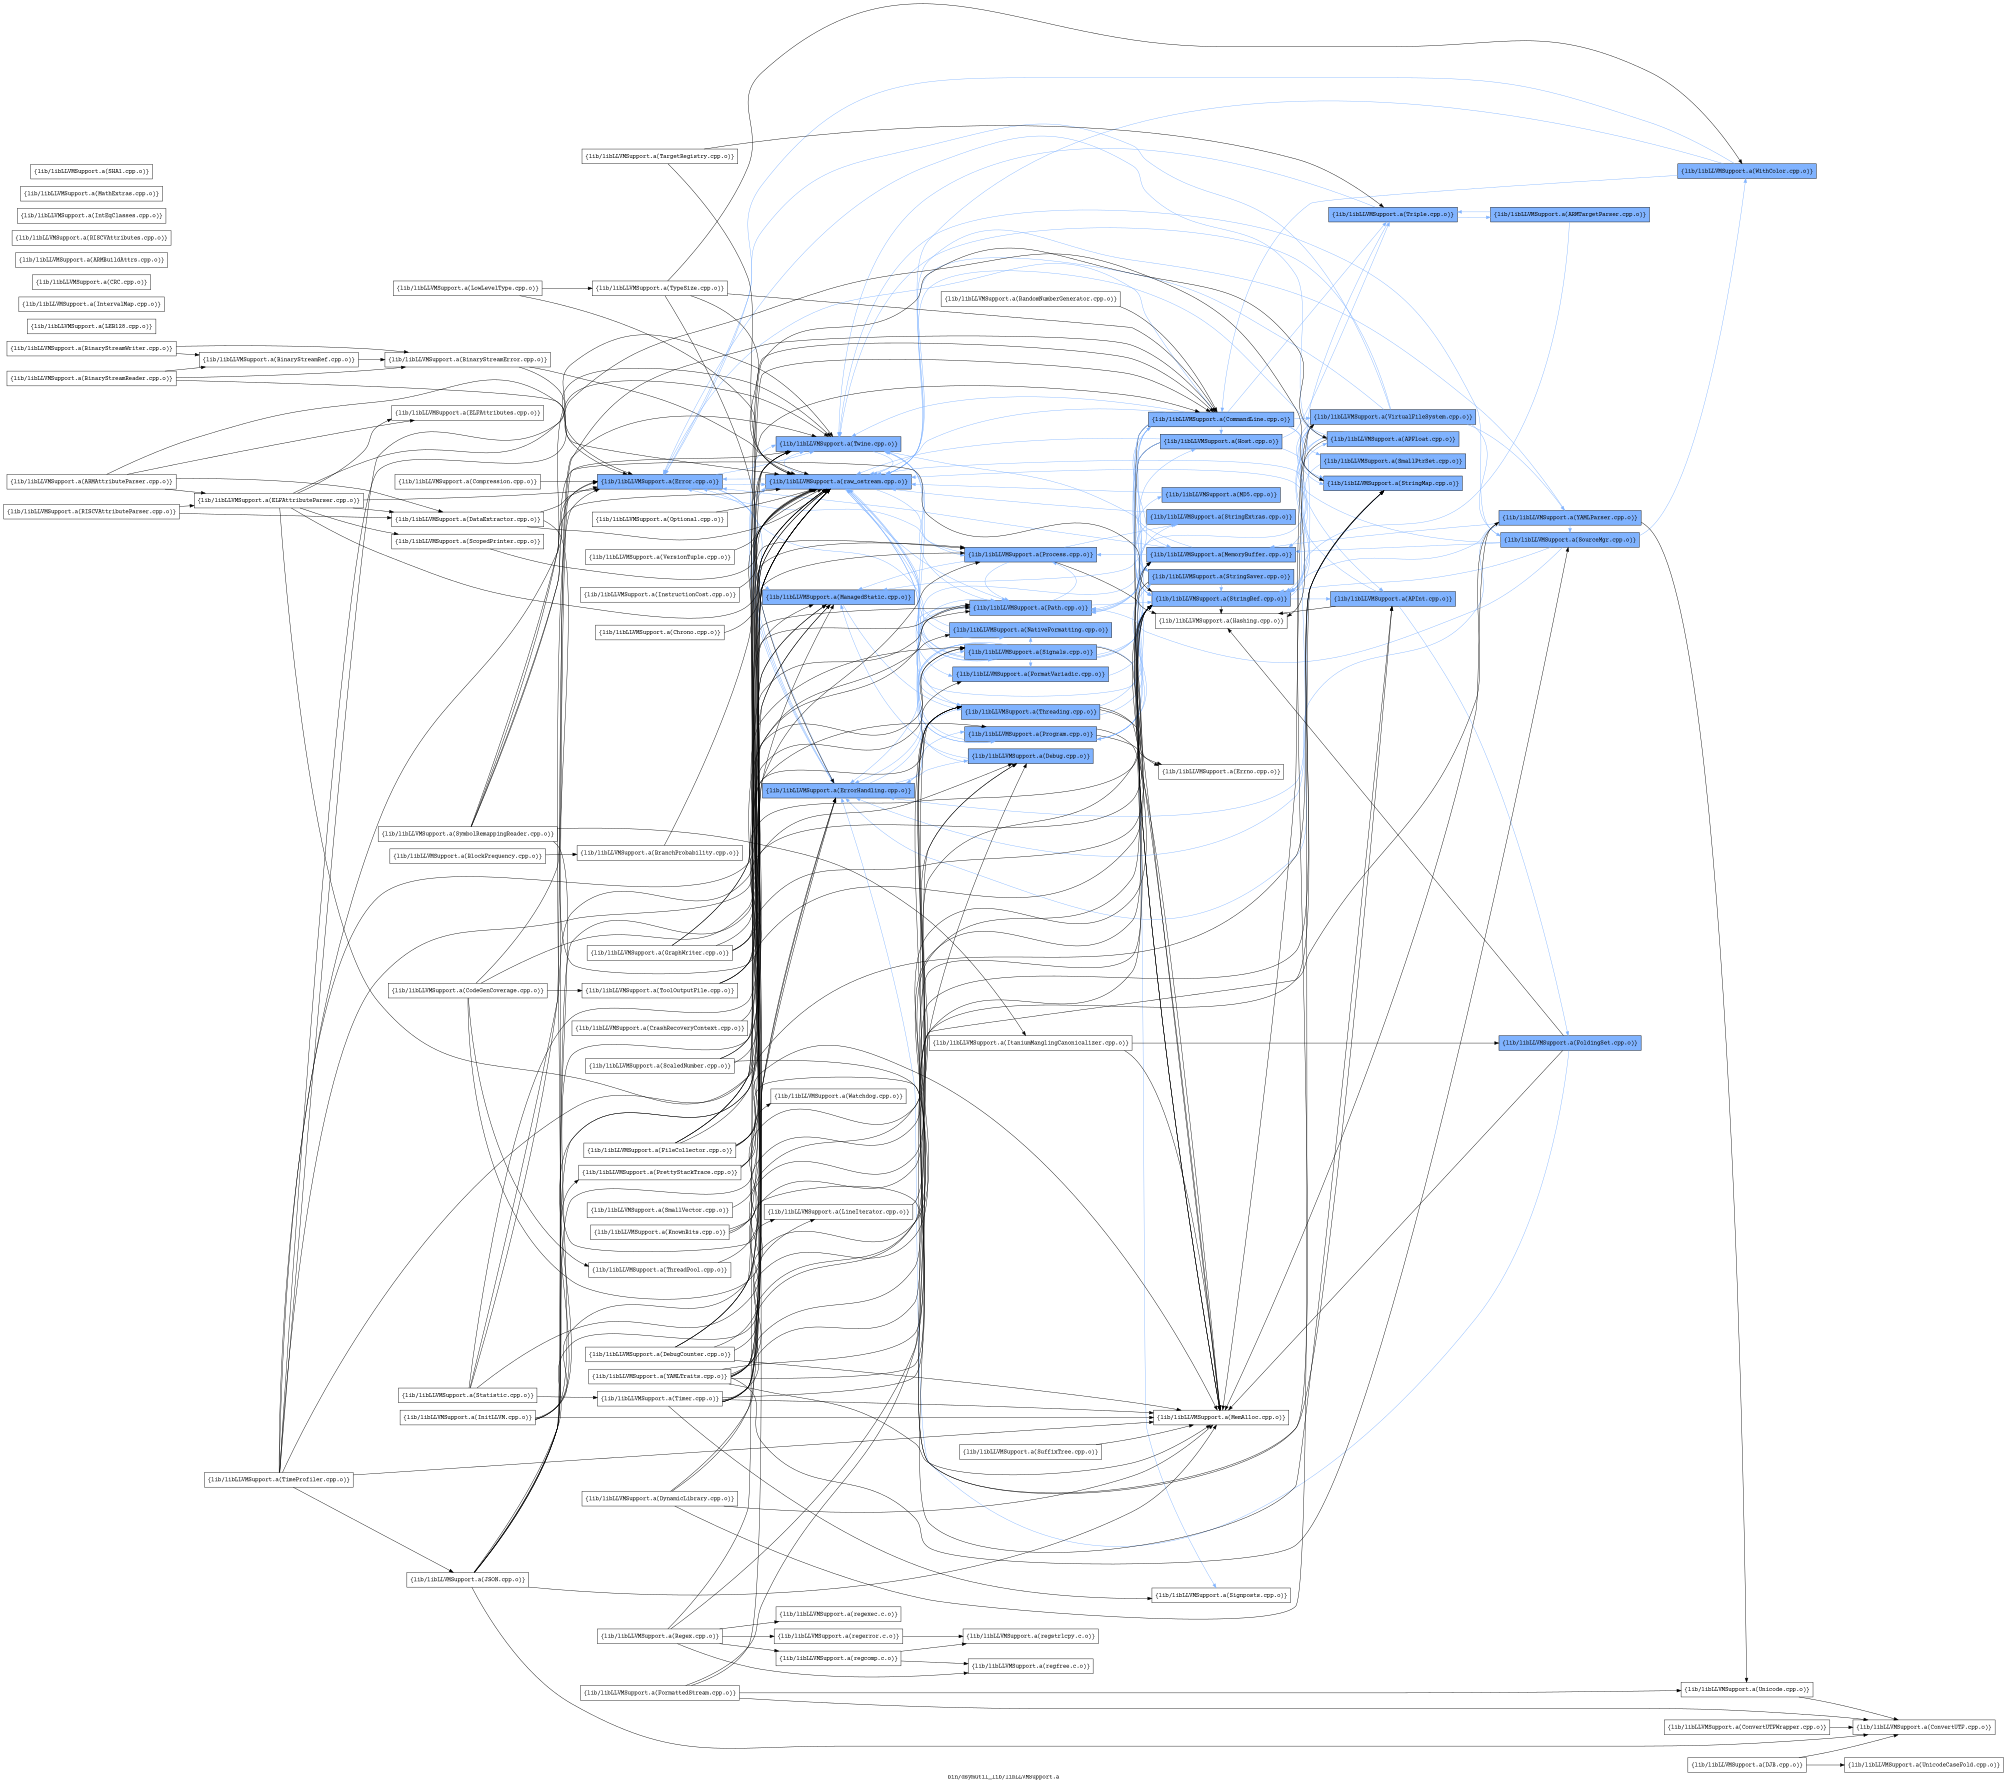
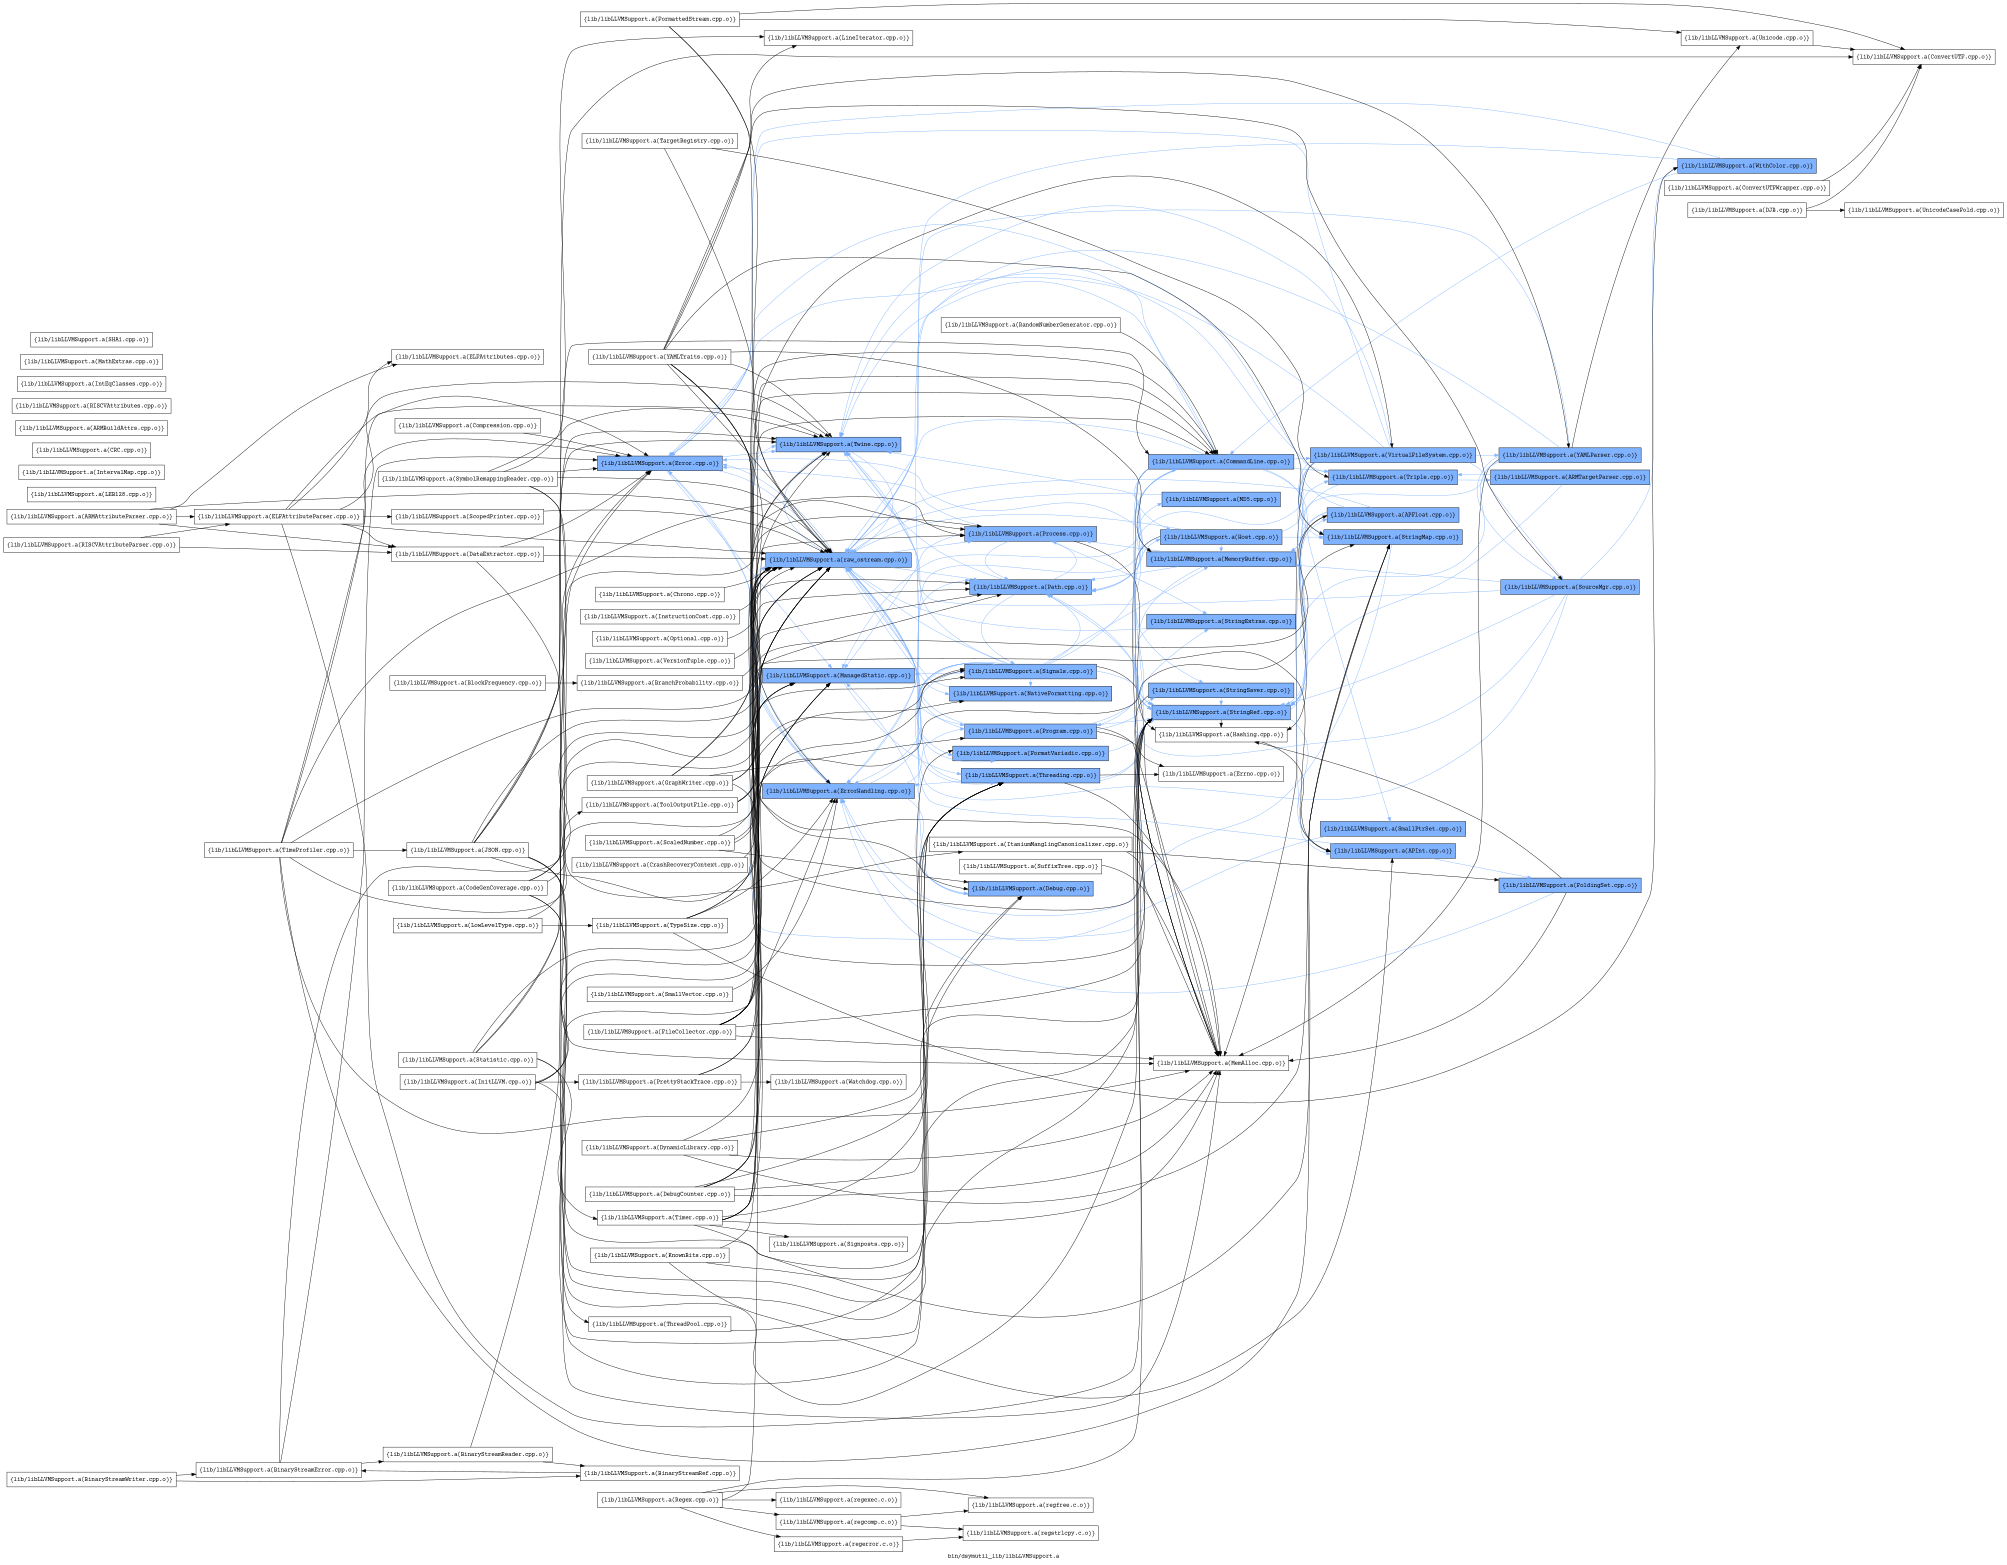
(289, 375) -> (370, 1463)
(1312, 609) -> (1292, 759)
(972, 839) -> none
(1143, 1111) -> (930, 674)
